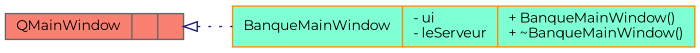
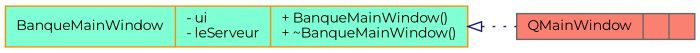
(215, 27) -> (499, 27)
